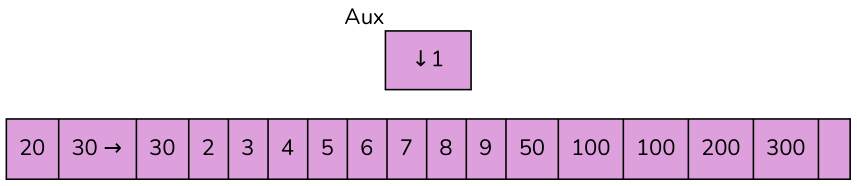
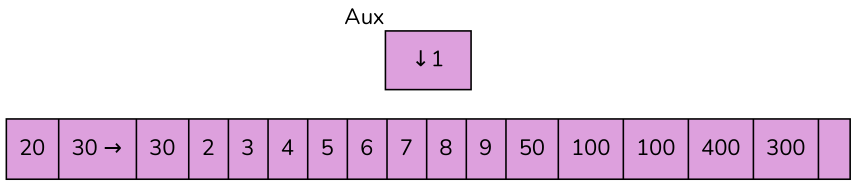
(721, 148) -> (721, 148)
